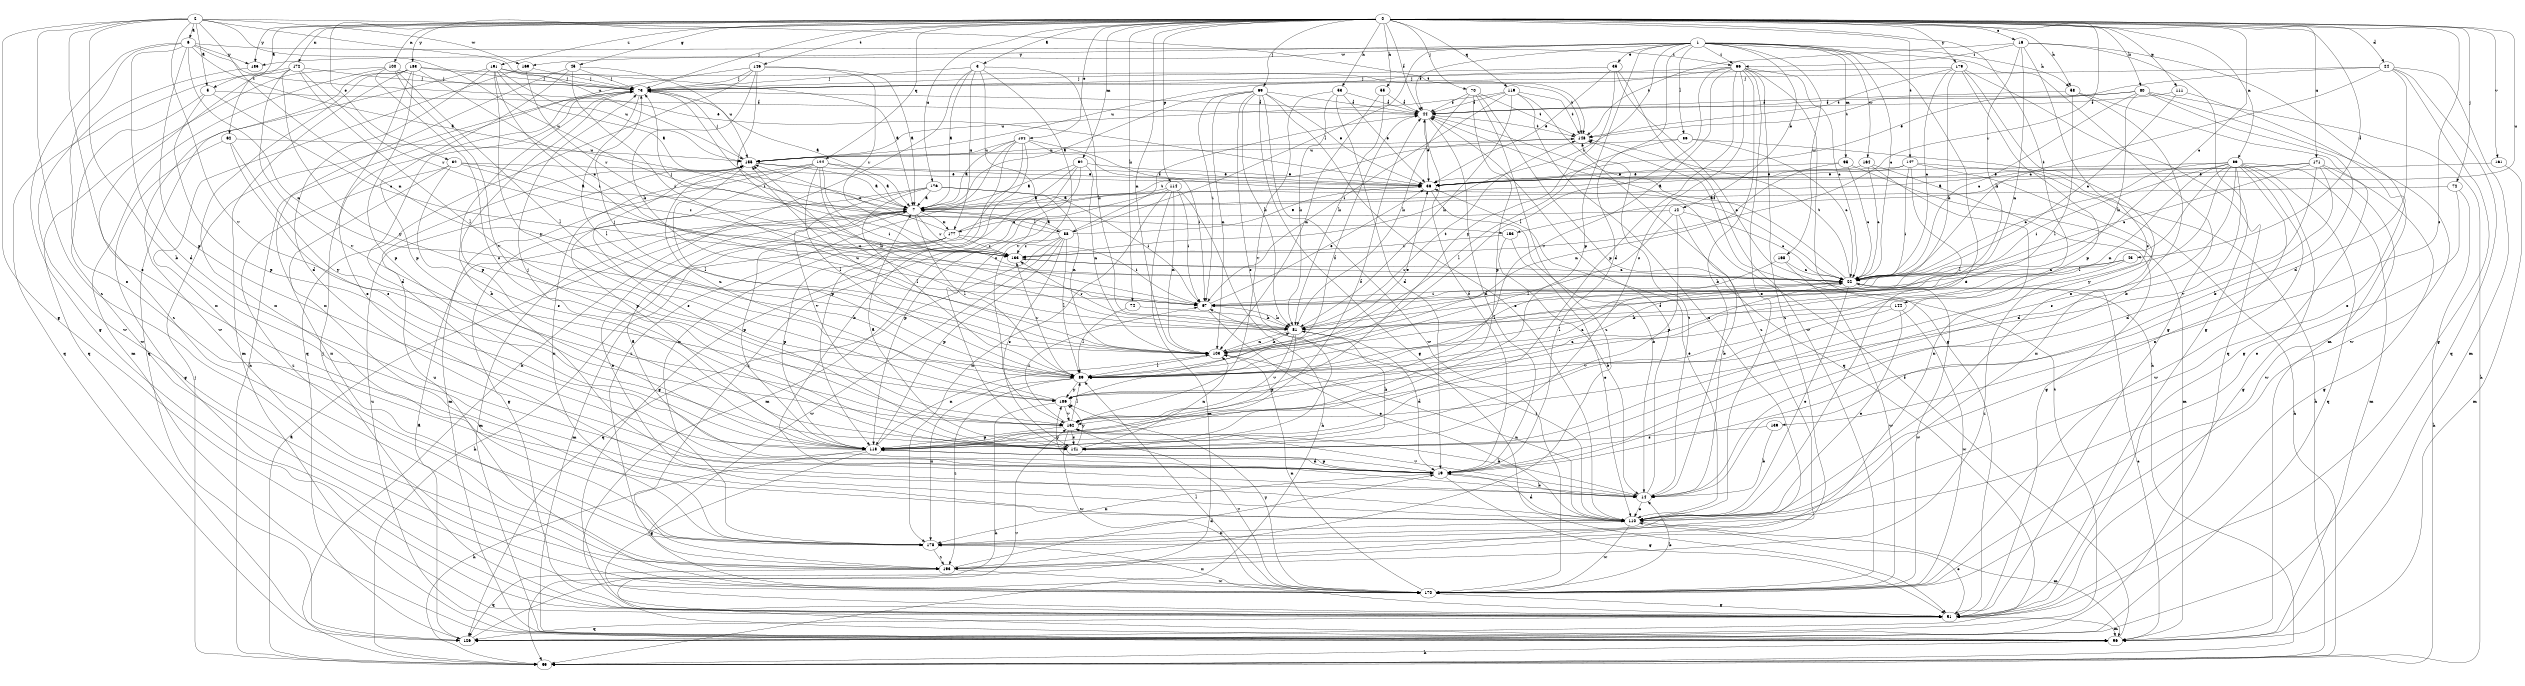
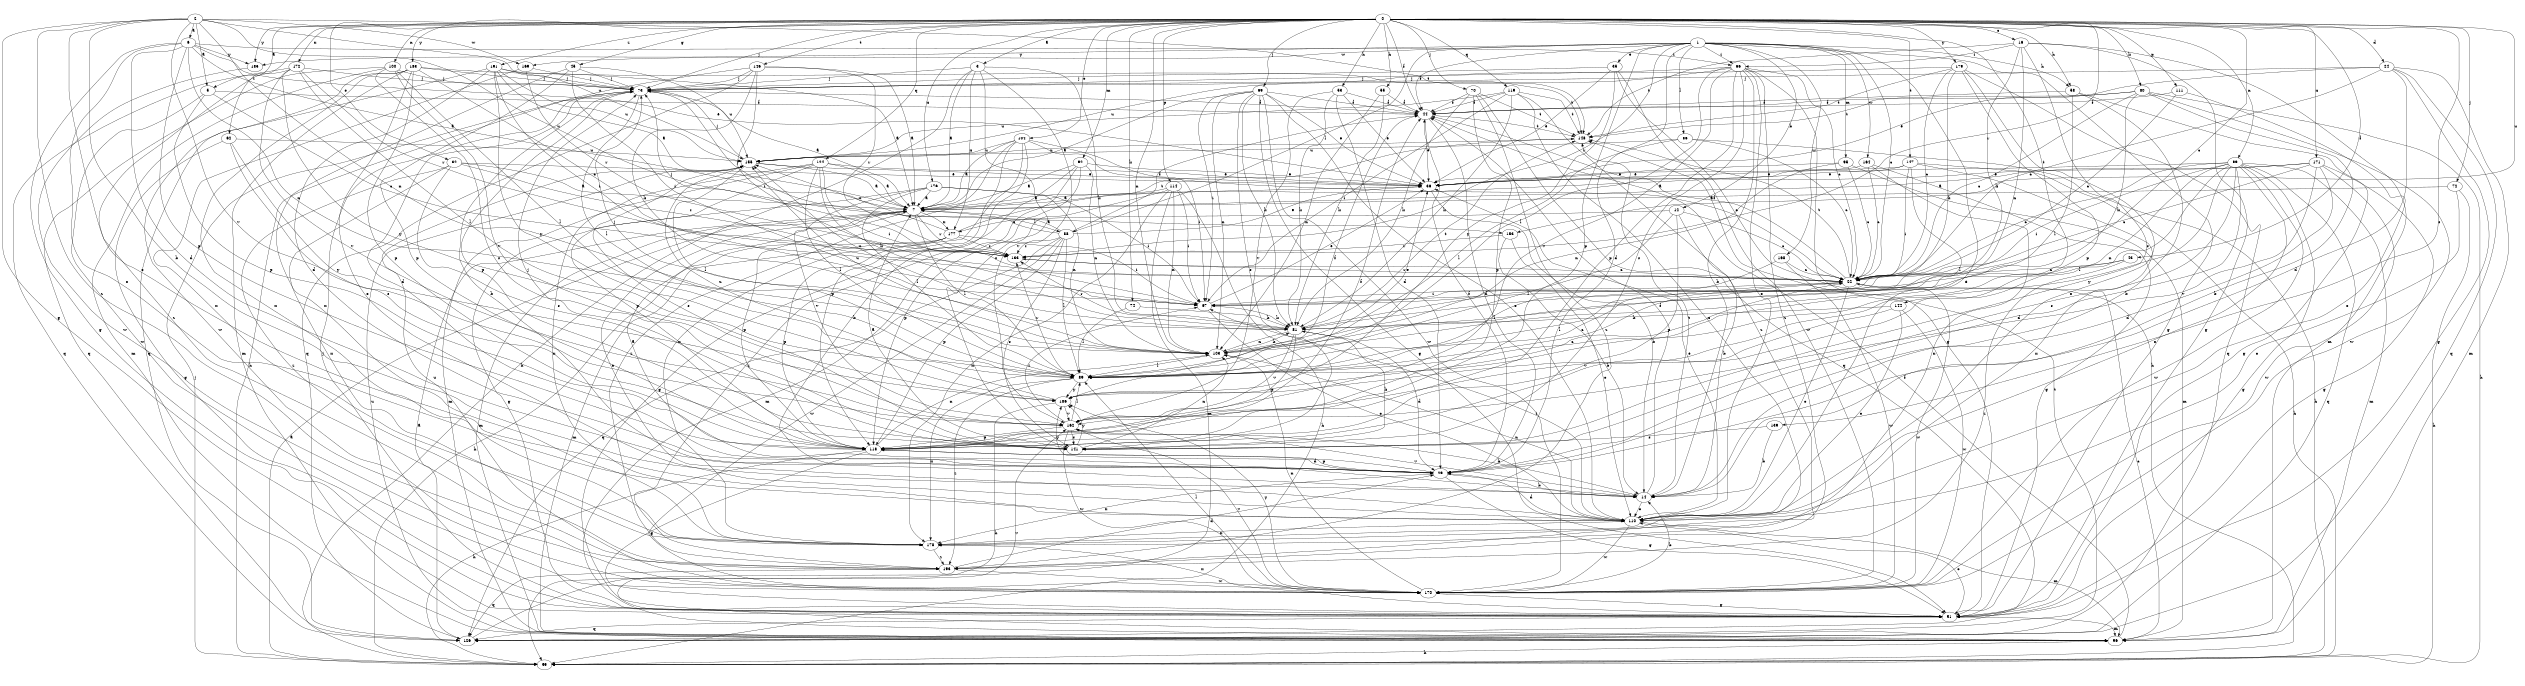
(2499, 162) -> none
(1440, 473) -> (1440, 473)
